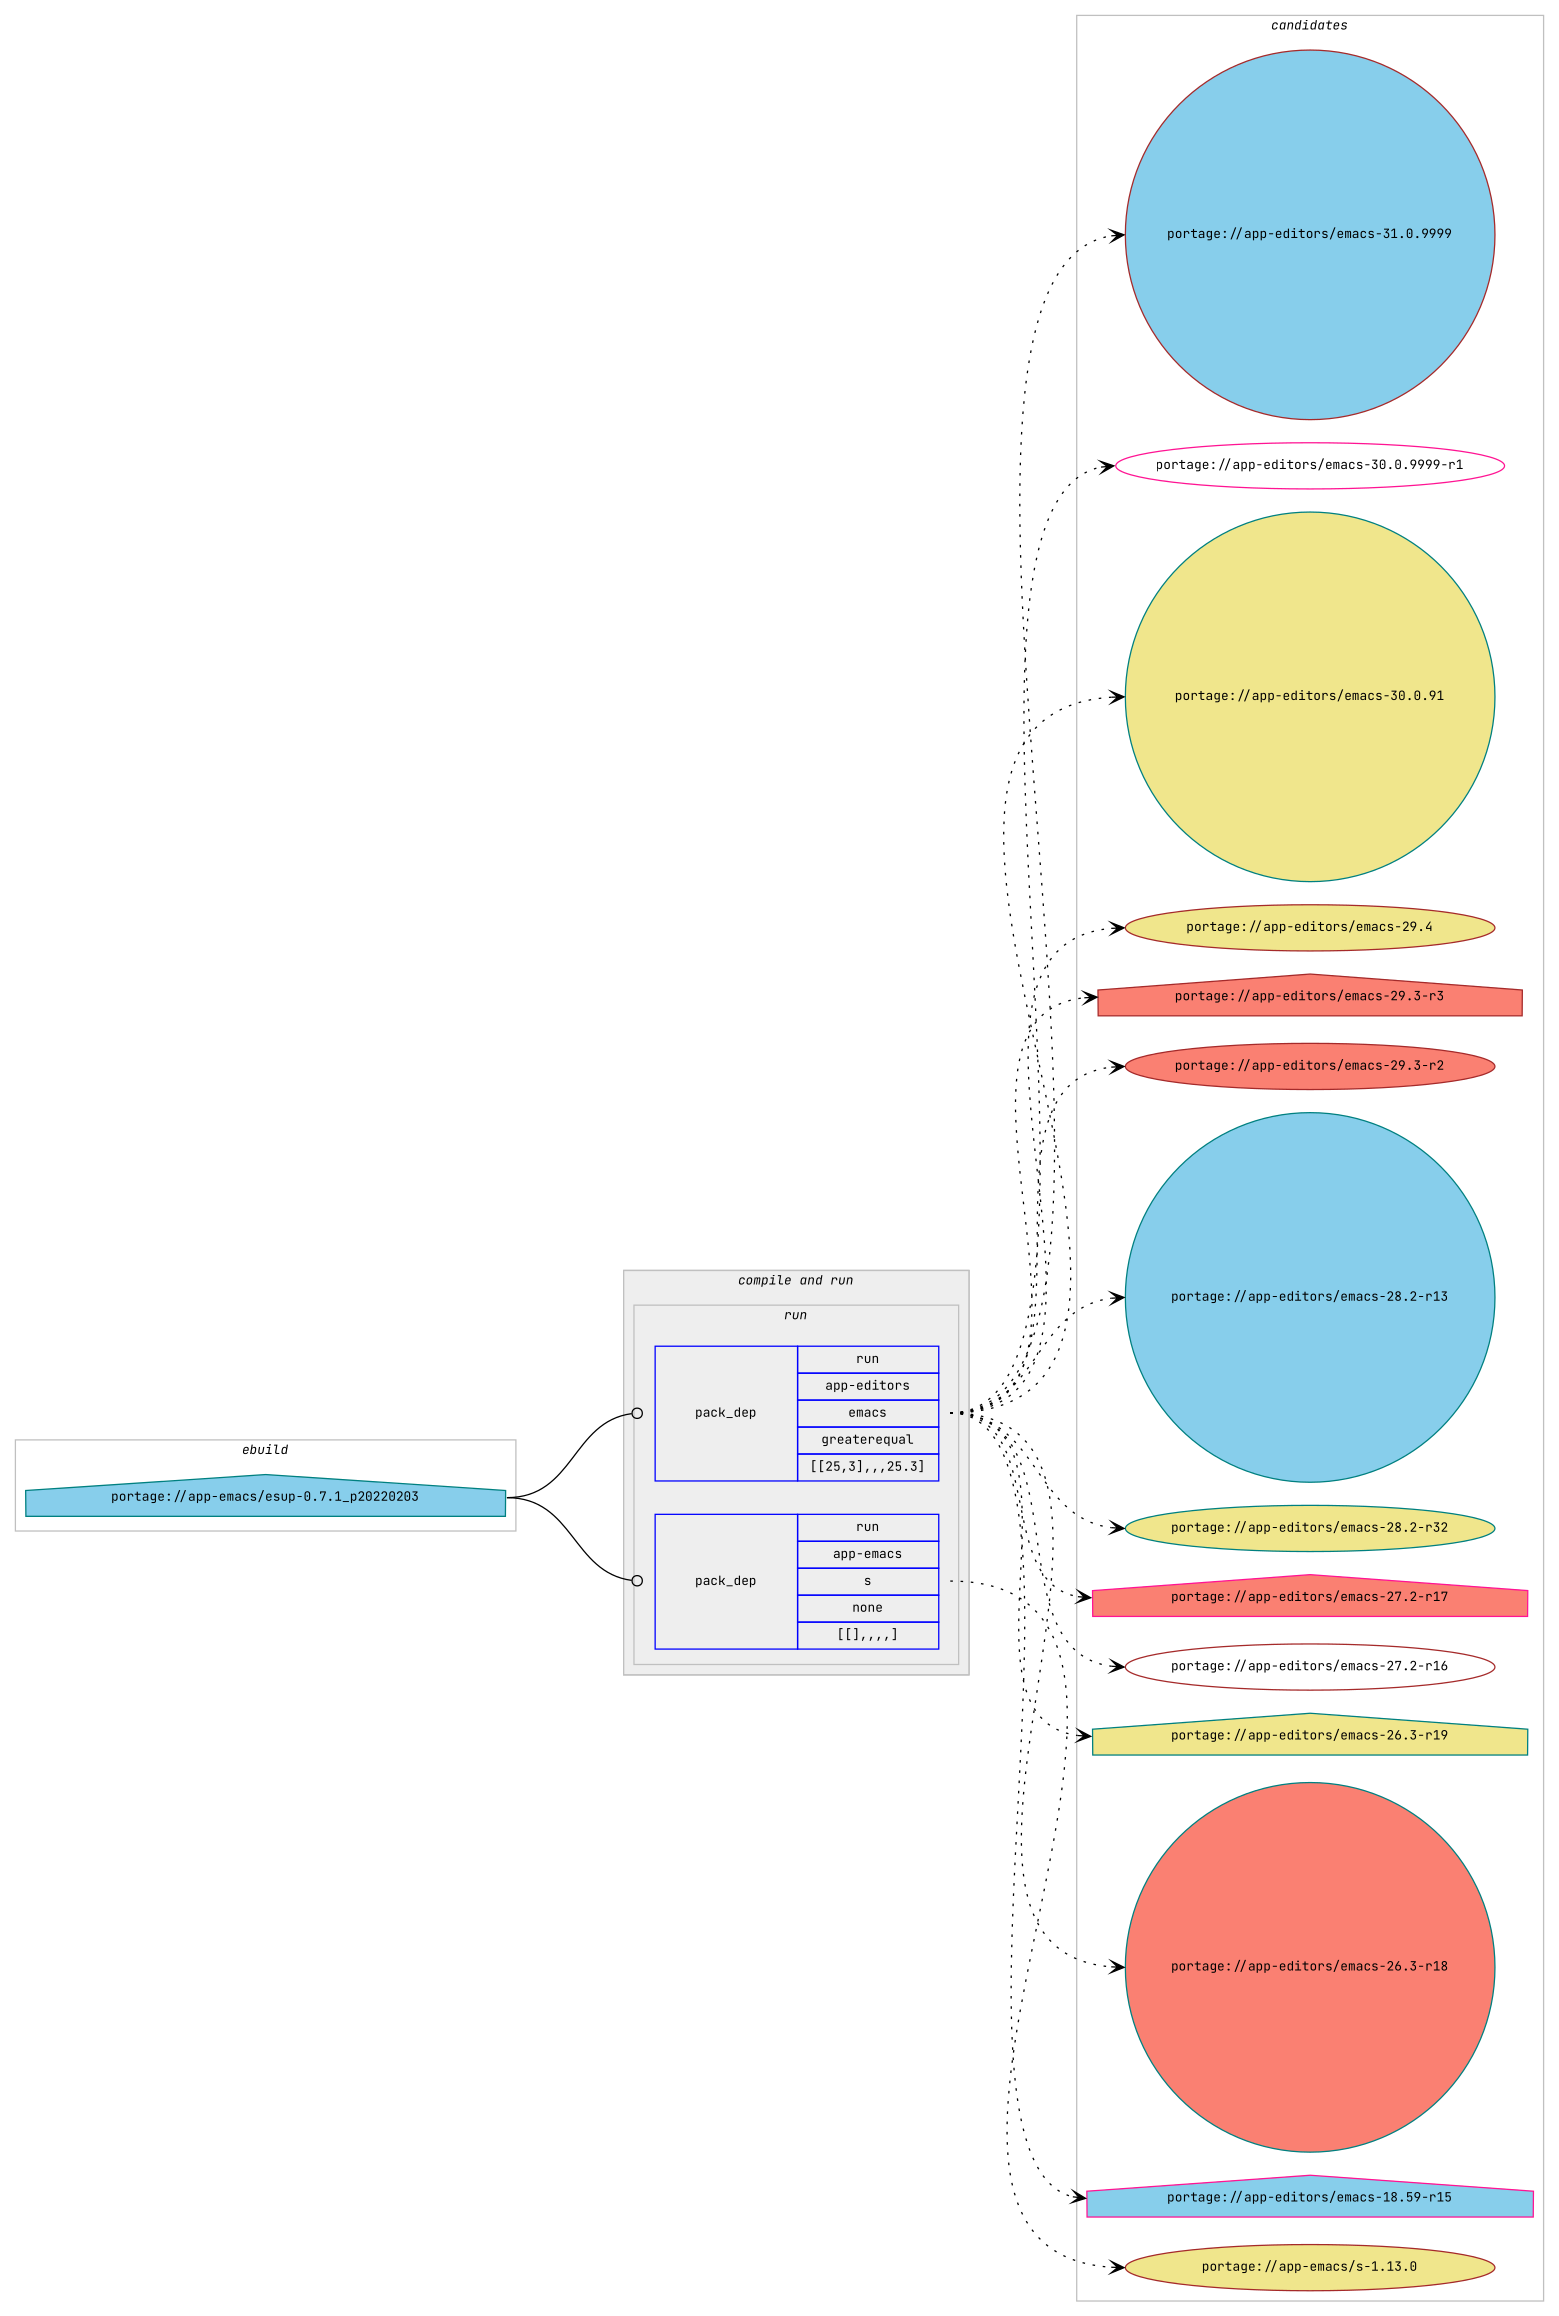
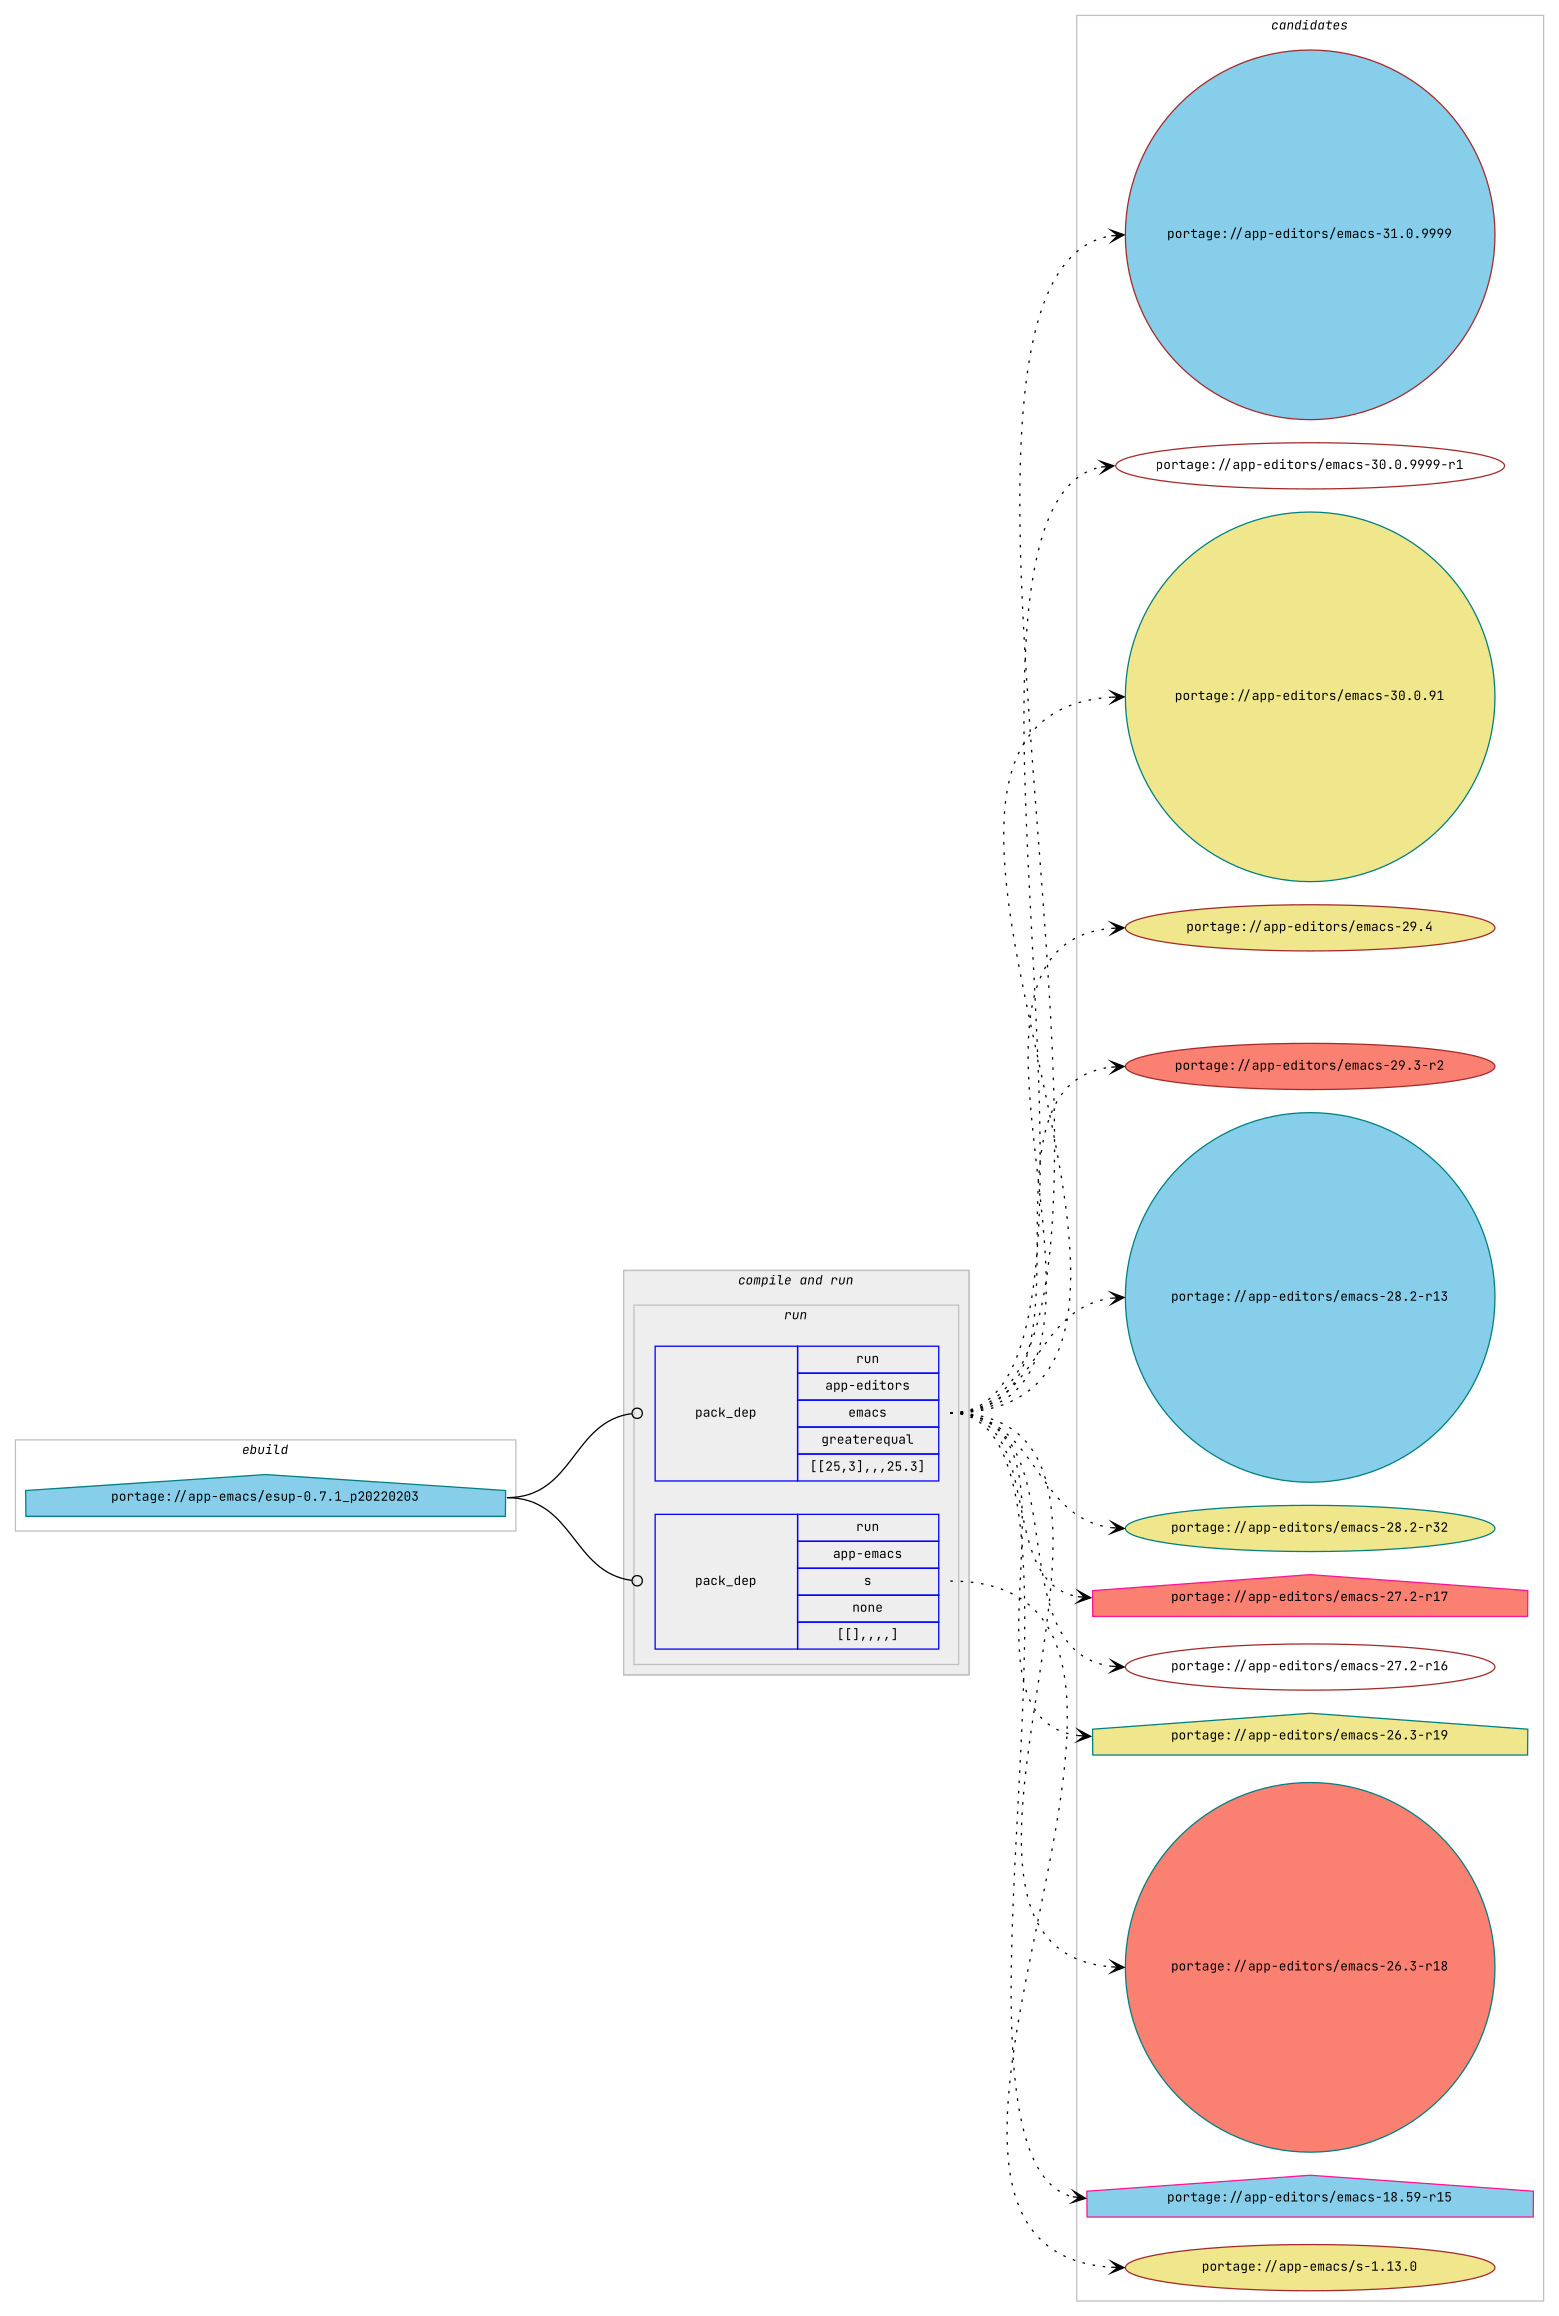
(1310, 466) -> (1310, 466)
(1310, 997) -> none
